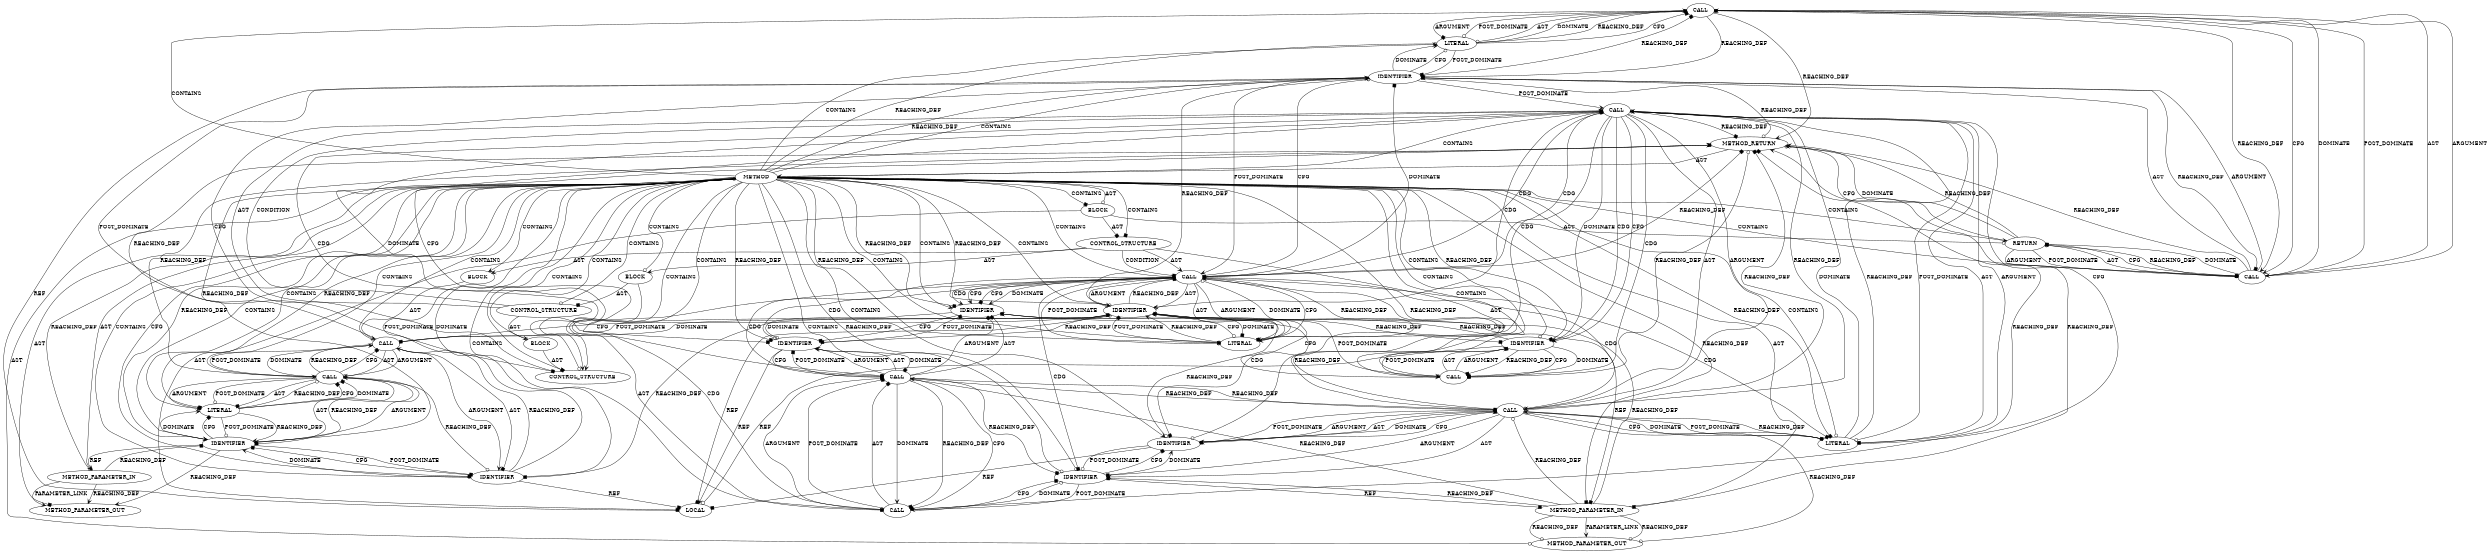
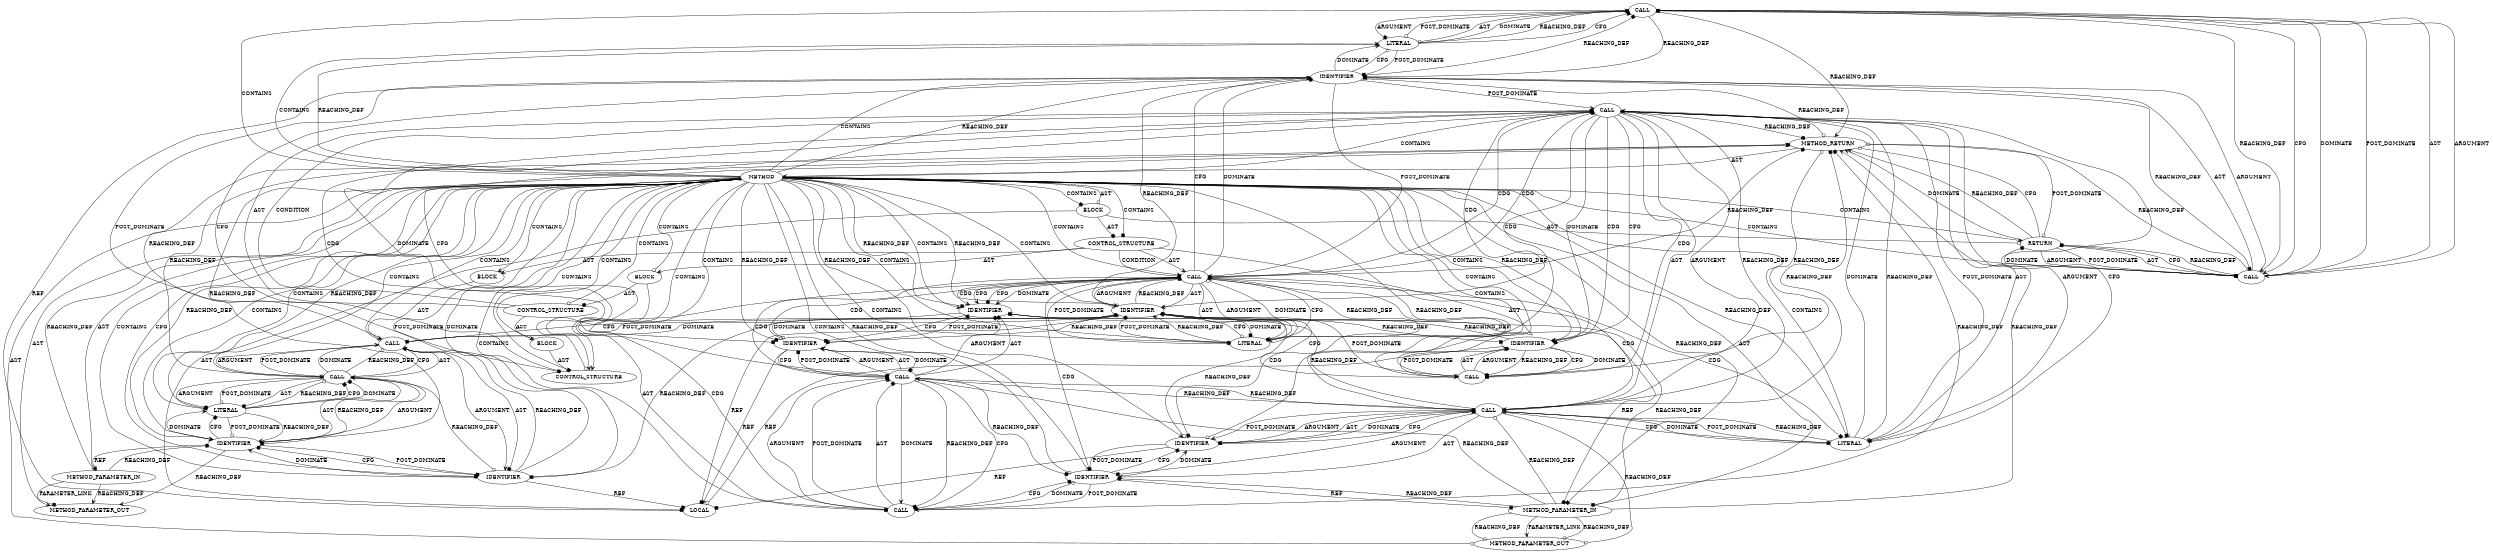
none -> (2042, 161)
